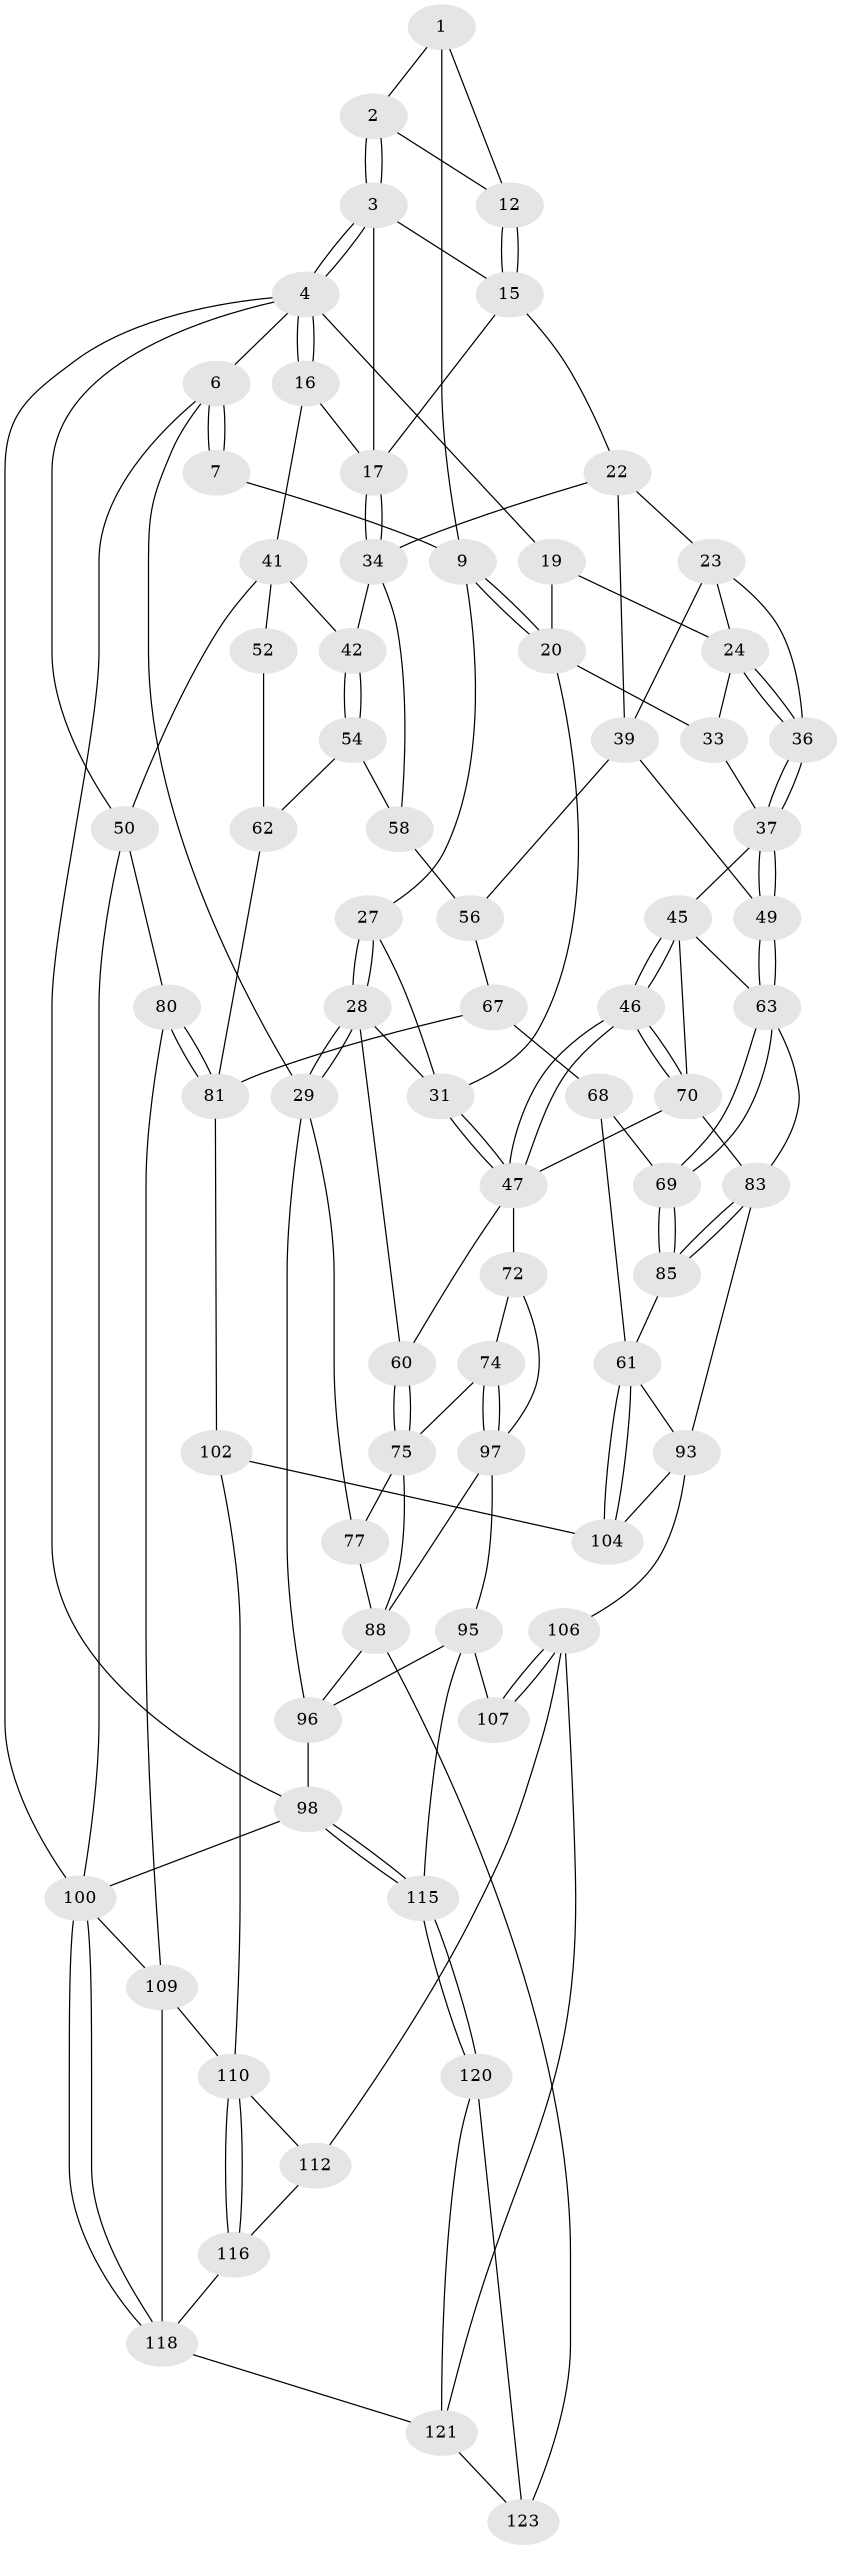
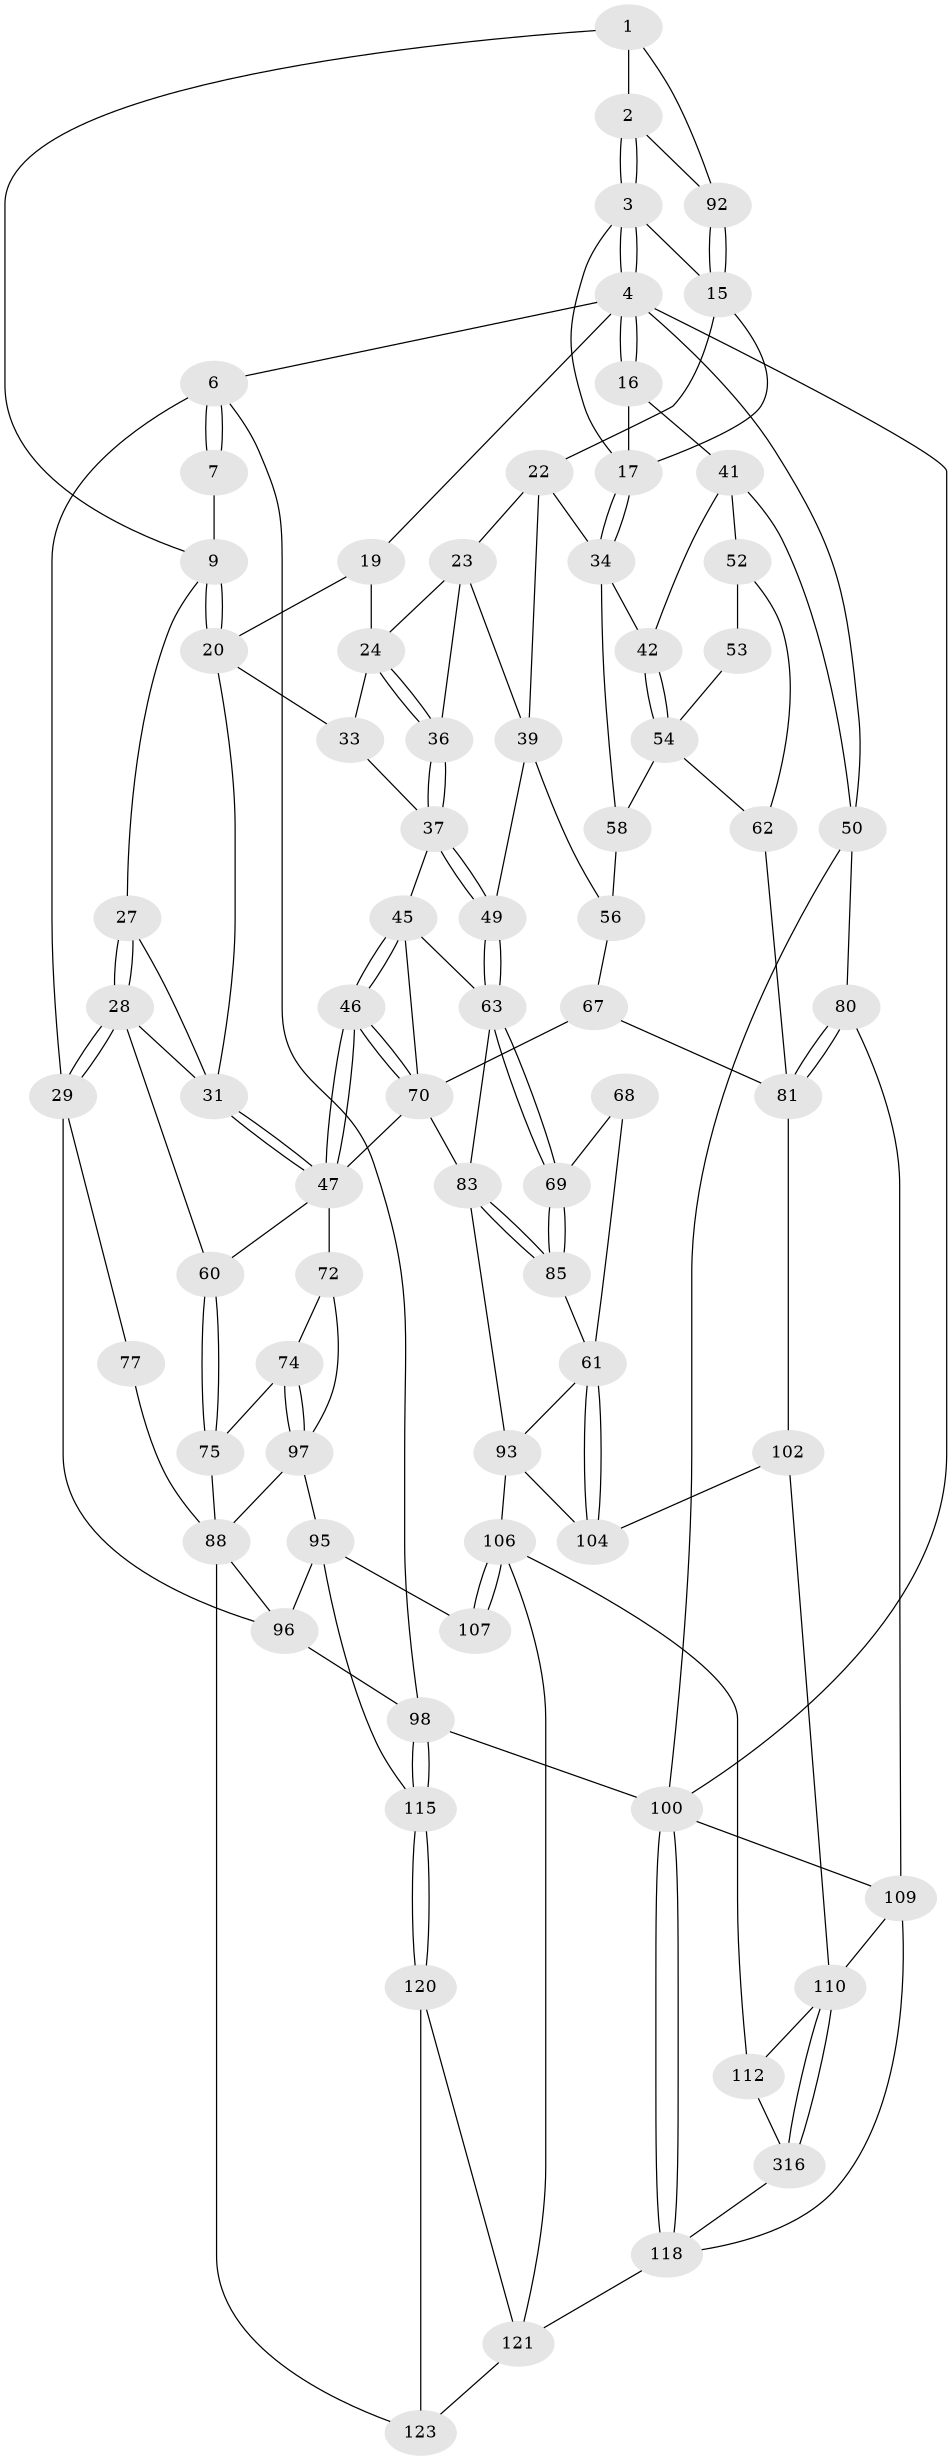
(510, 205) -> (718, 205)
none -> (738, 651)
(546, 1052) -> (495, 1058)
(378, 1499) -> none
(234, 2255) -> (790, 2166)
